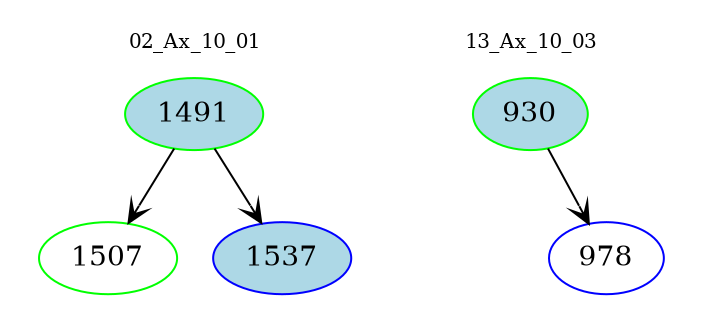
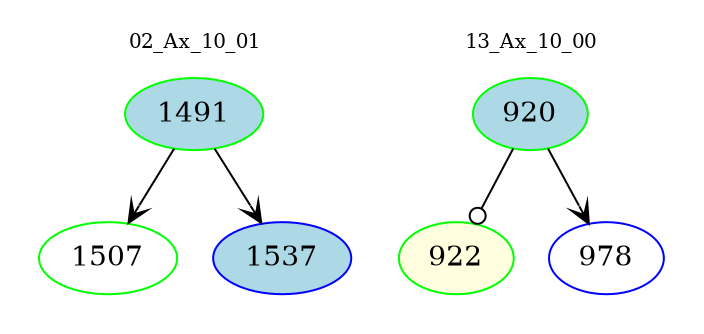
(531, 43) -> (531, 43)
(530, 114) -> (530, 114)
none -> (456, 258)
